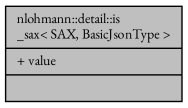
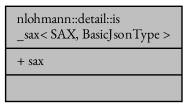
(36, 61) -> (31, 61)
